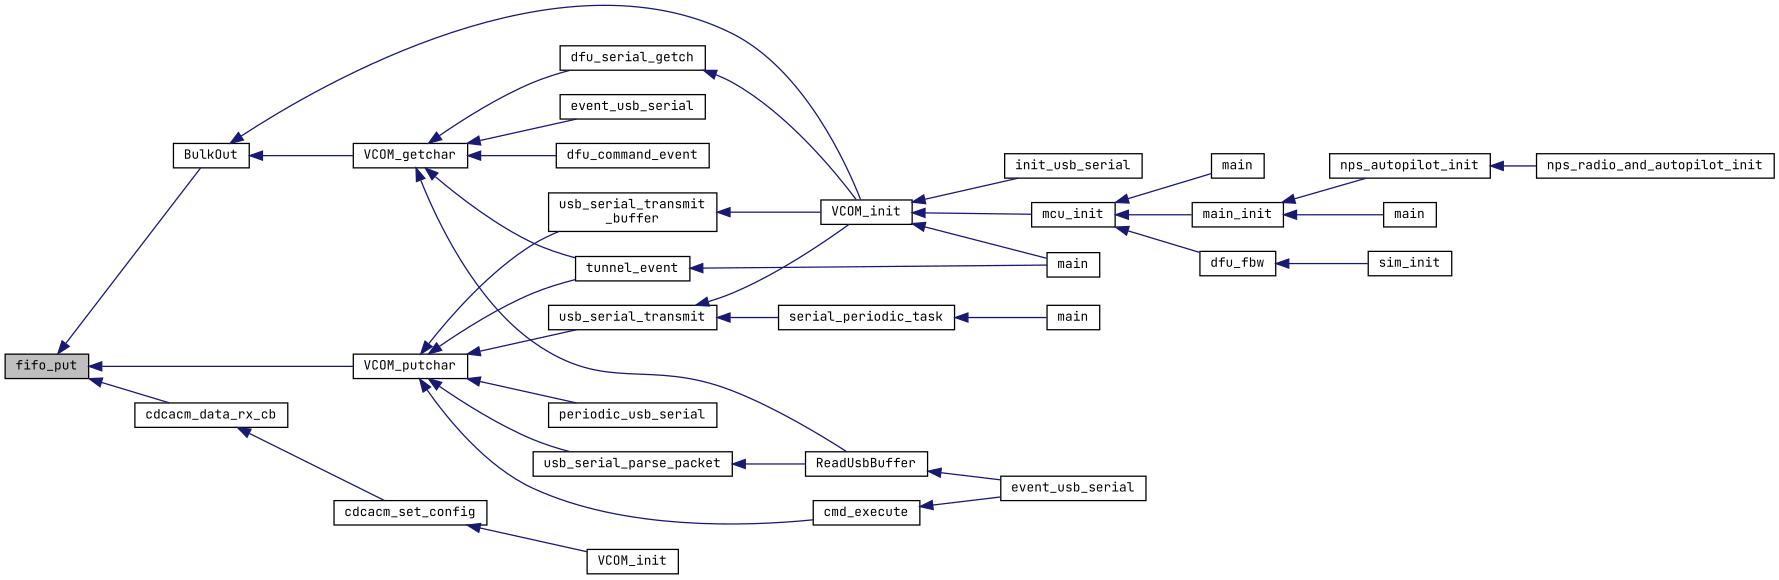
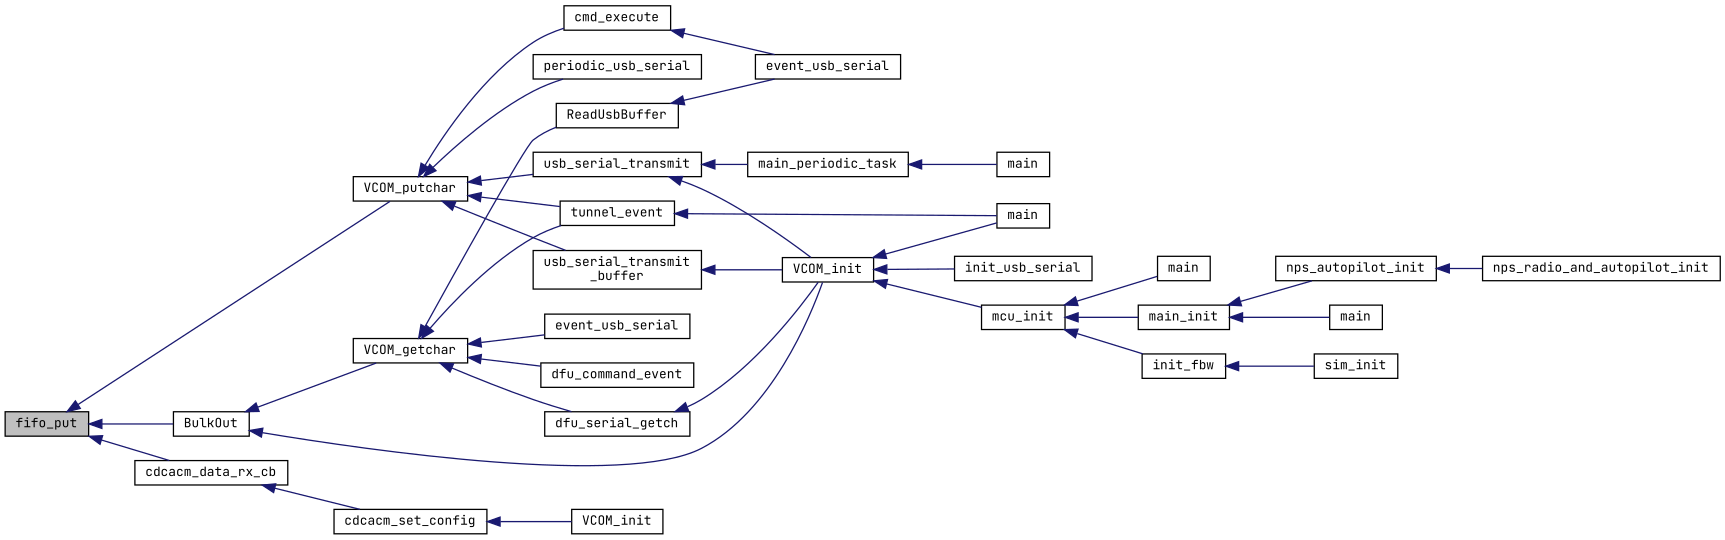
(1238, 264) -> (1184, 366)
(867, 318) -> (828, 164)
(633, 464) -> none
